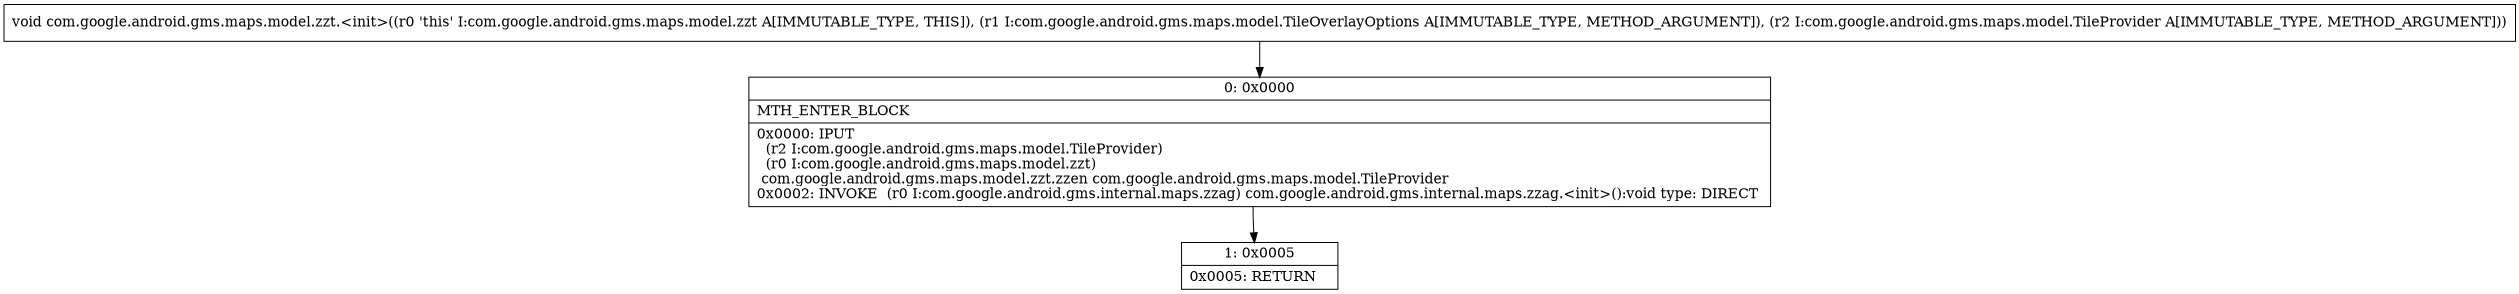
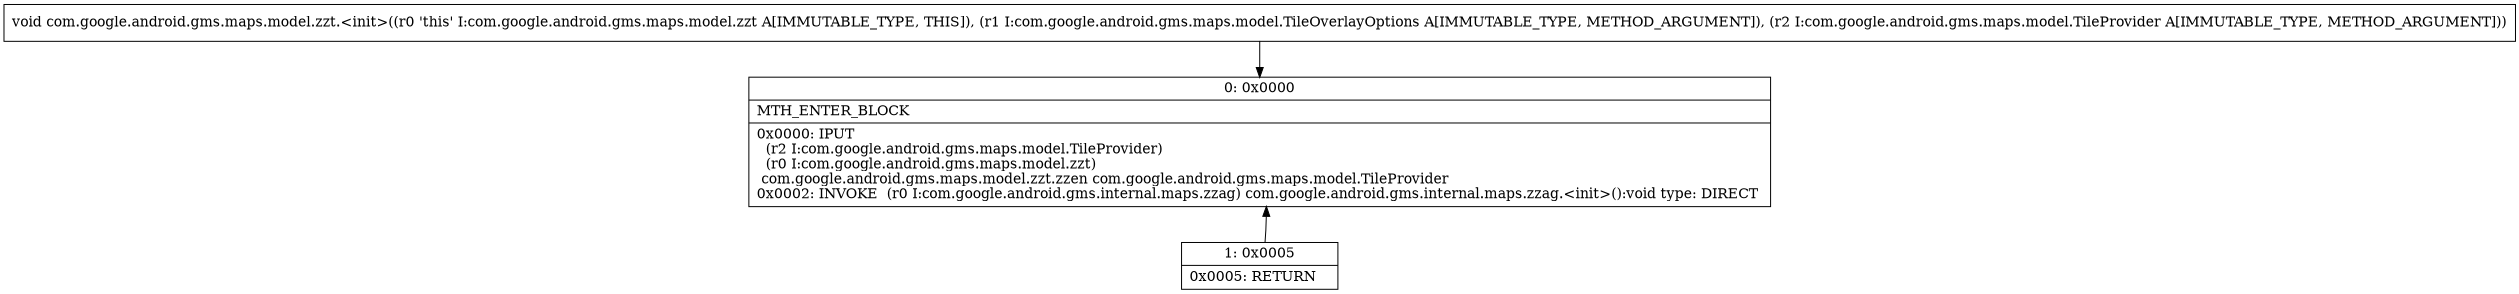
(1253, 220) -> (1266, 230)
